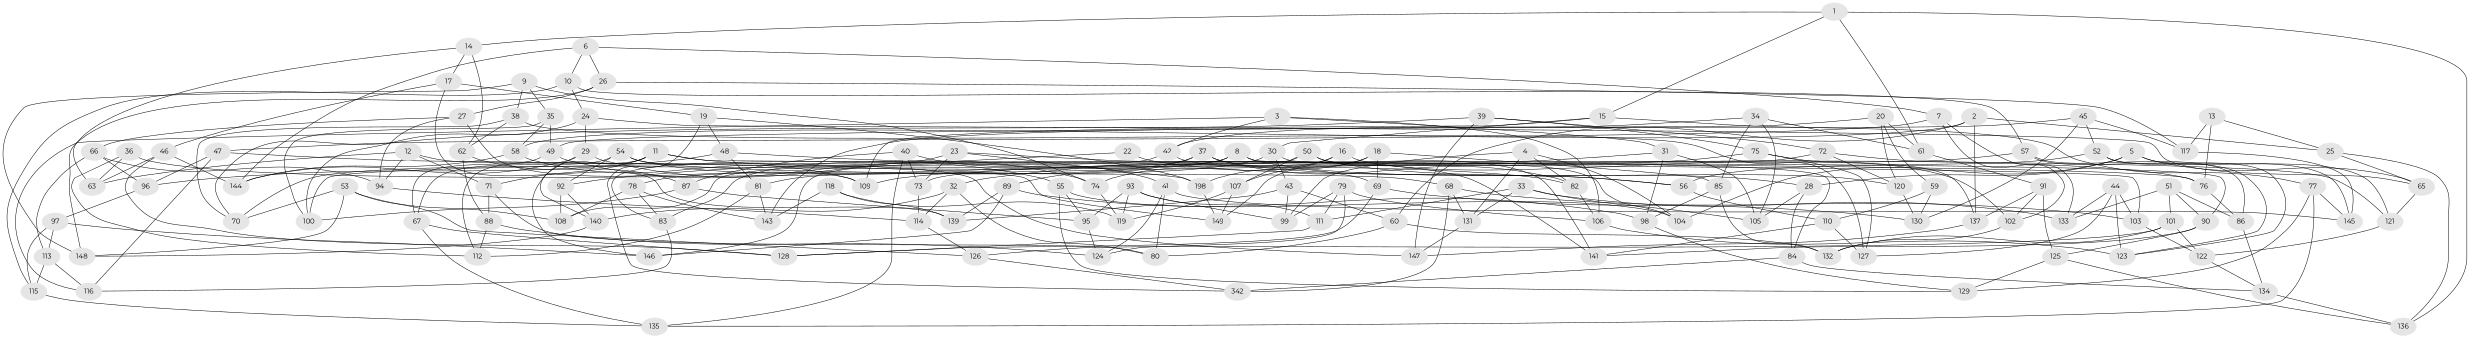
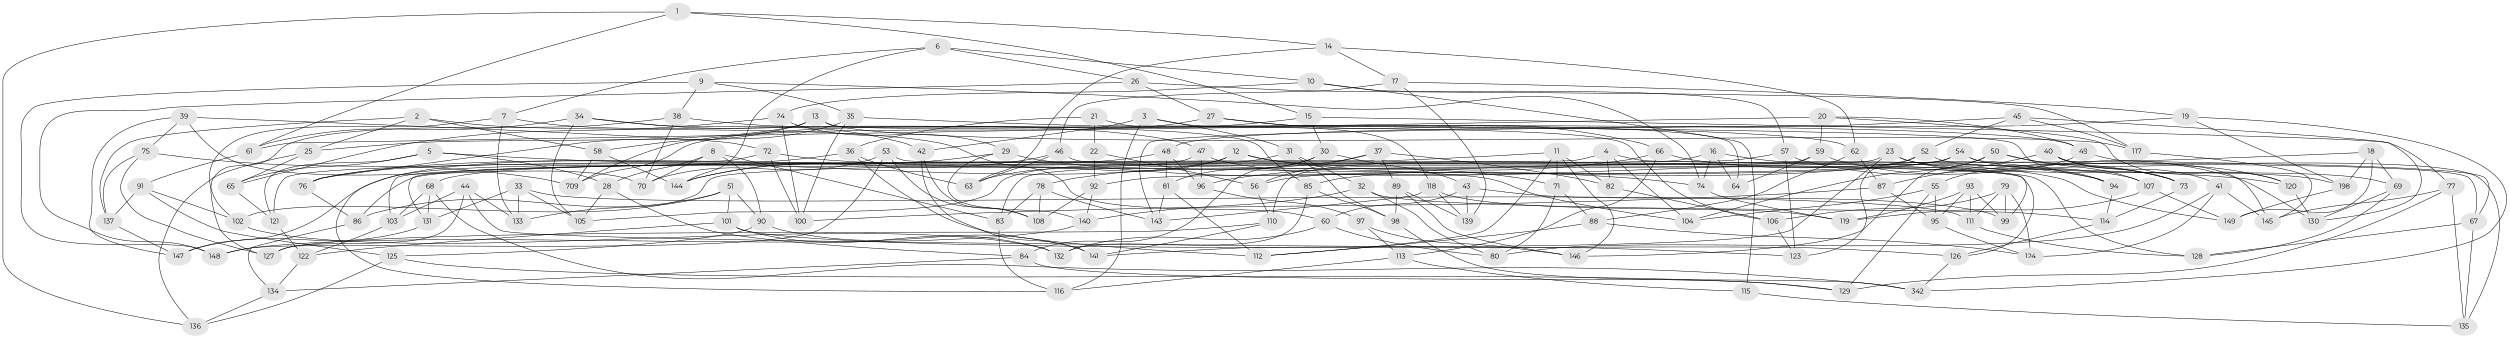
none -> (1094, 117)
(865, 187) -> (572, 187)
none -> (1736, 187)
(28, 253) -> none
